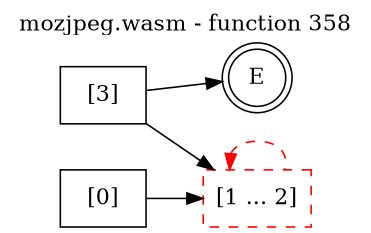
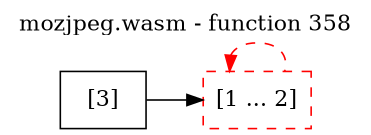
(257, 78) -> none
(103, 198) -> none
